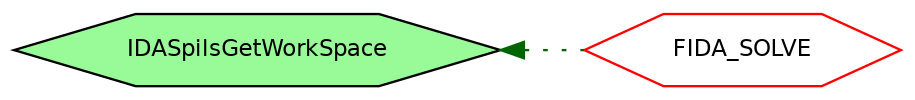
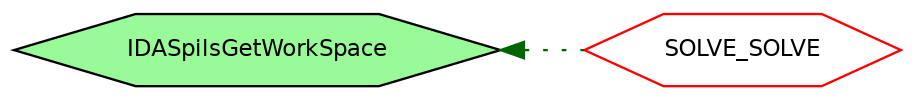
(743, 50) -> (743, 50)
